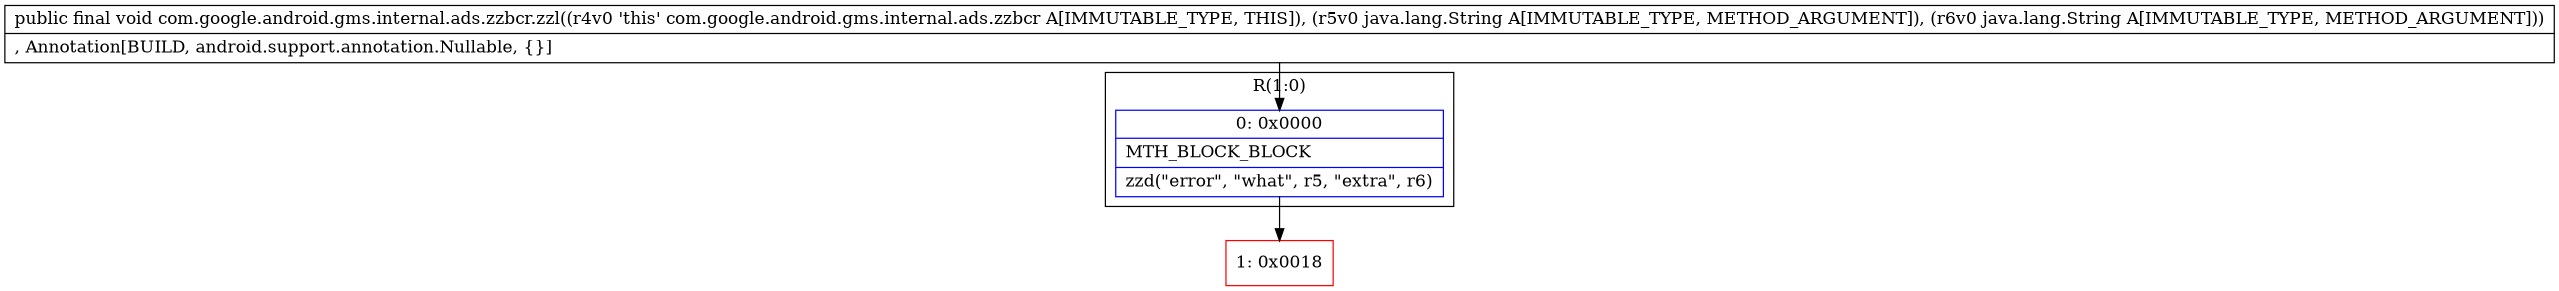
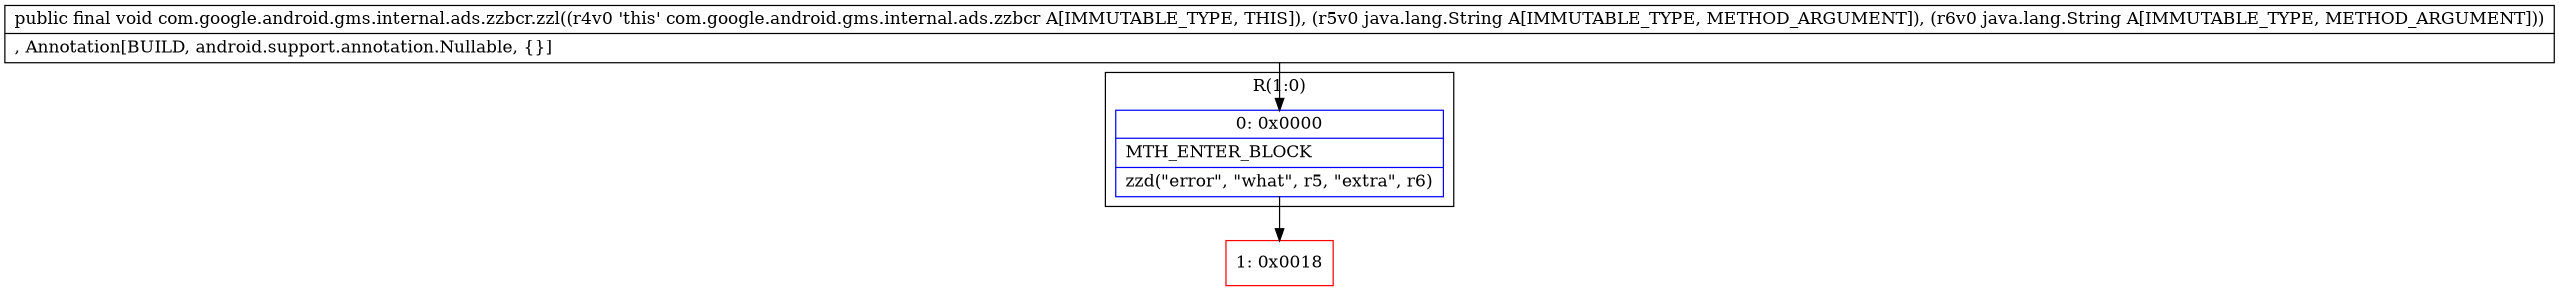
(1219, 152) -> (1219, 152)
